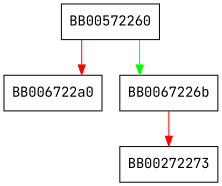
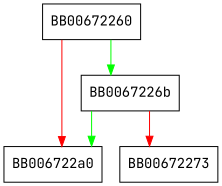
(110, 22) -> (92, 22)
none -> (92, 124)
(169, 164) -> (169, 164)
